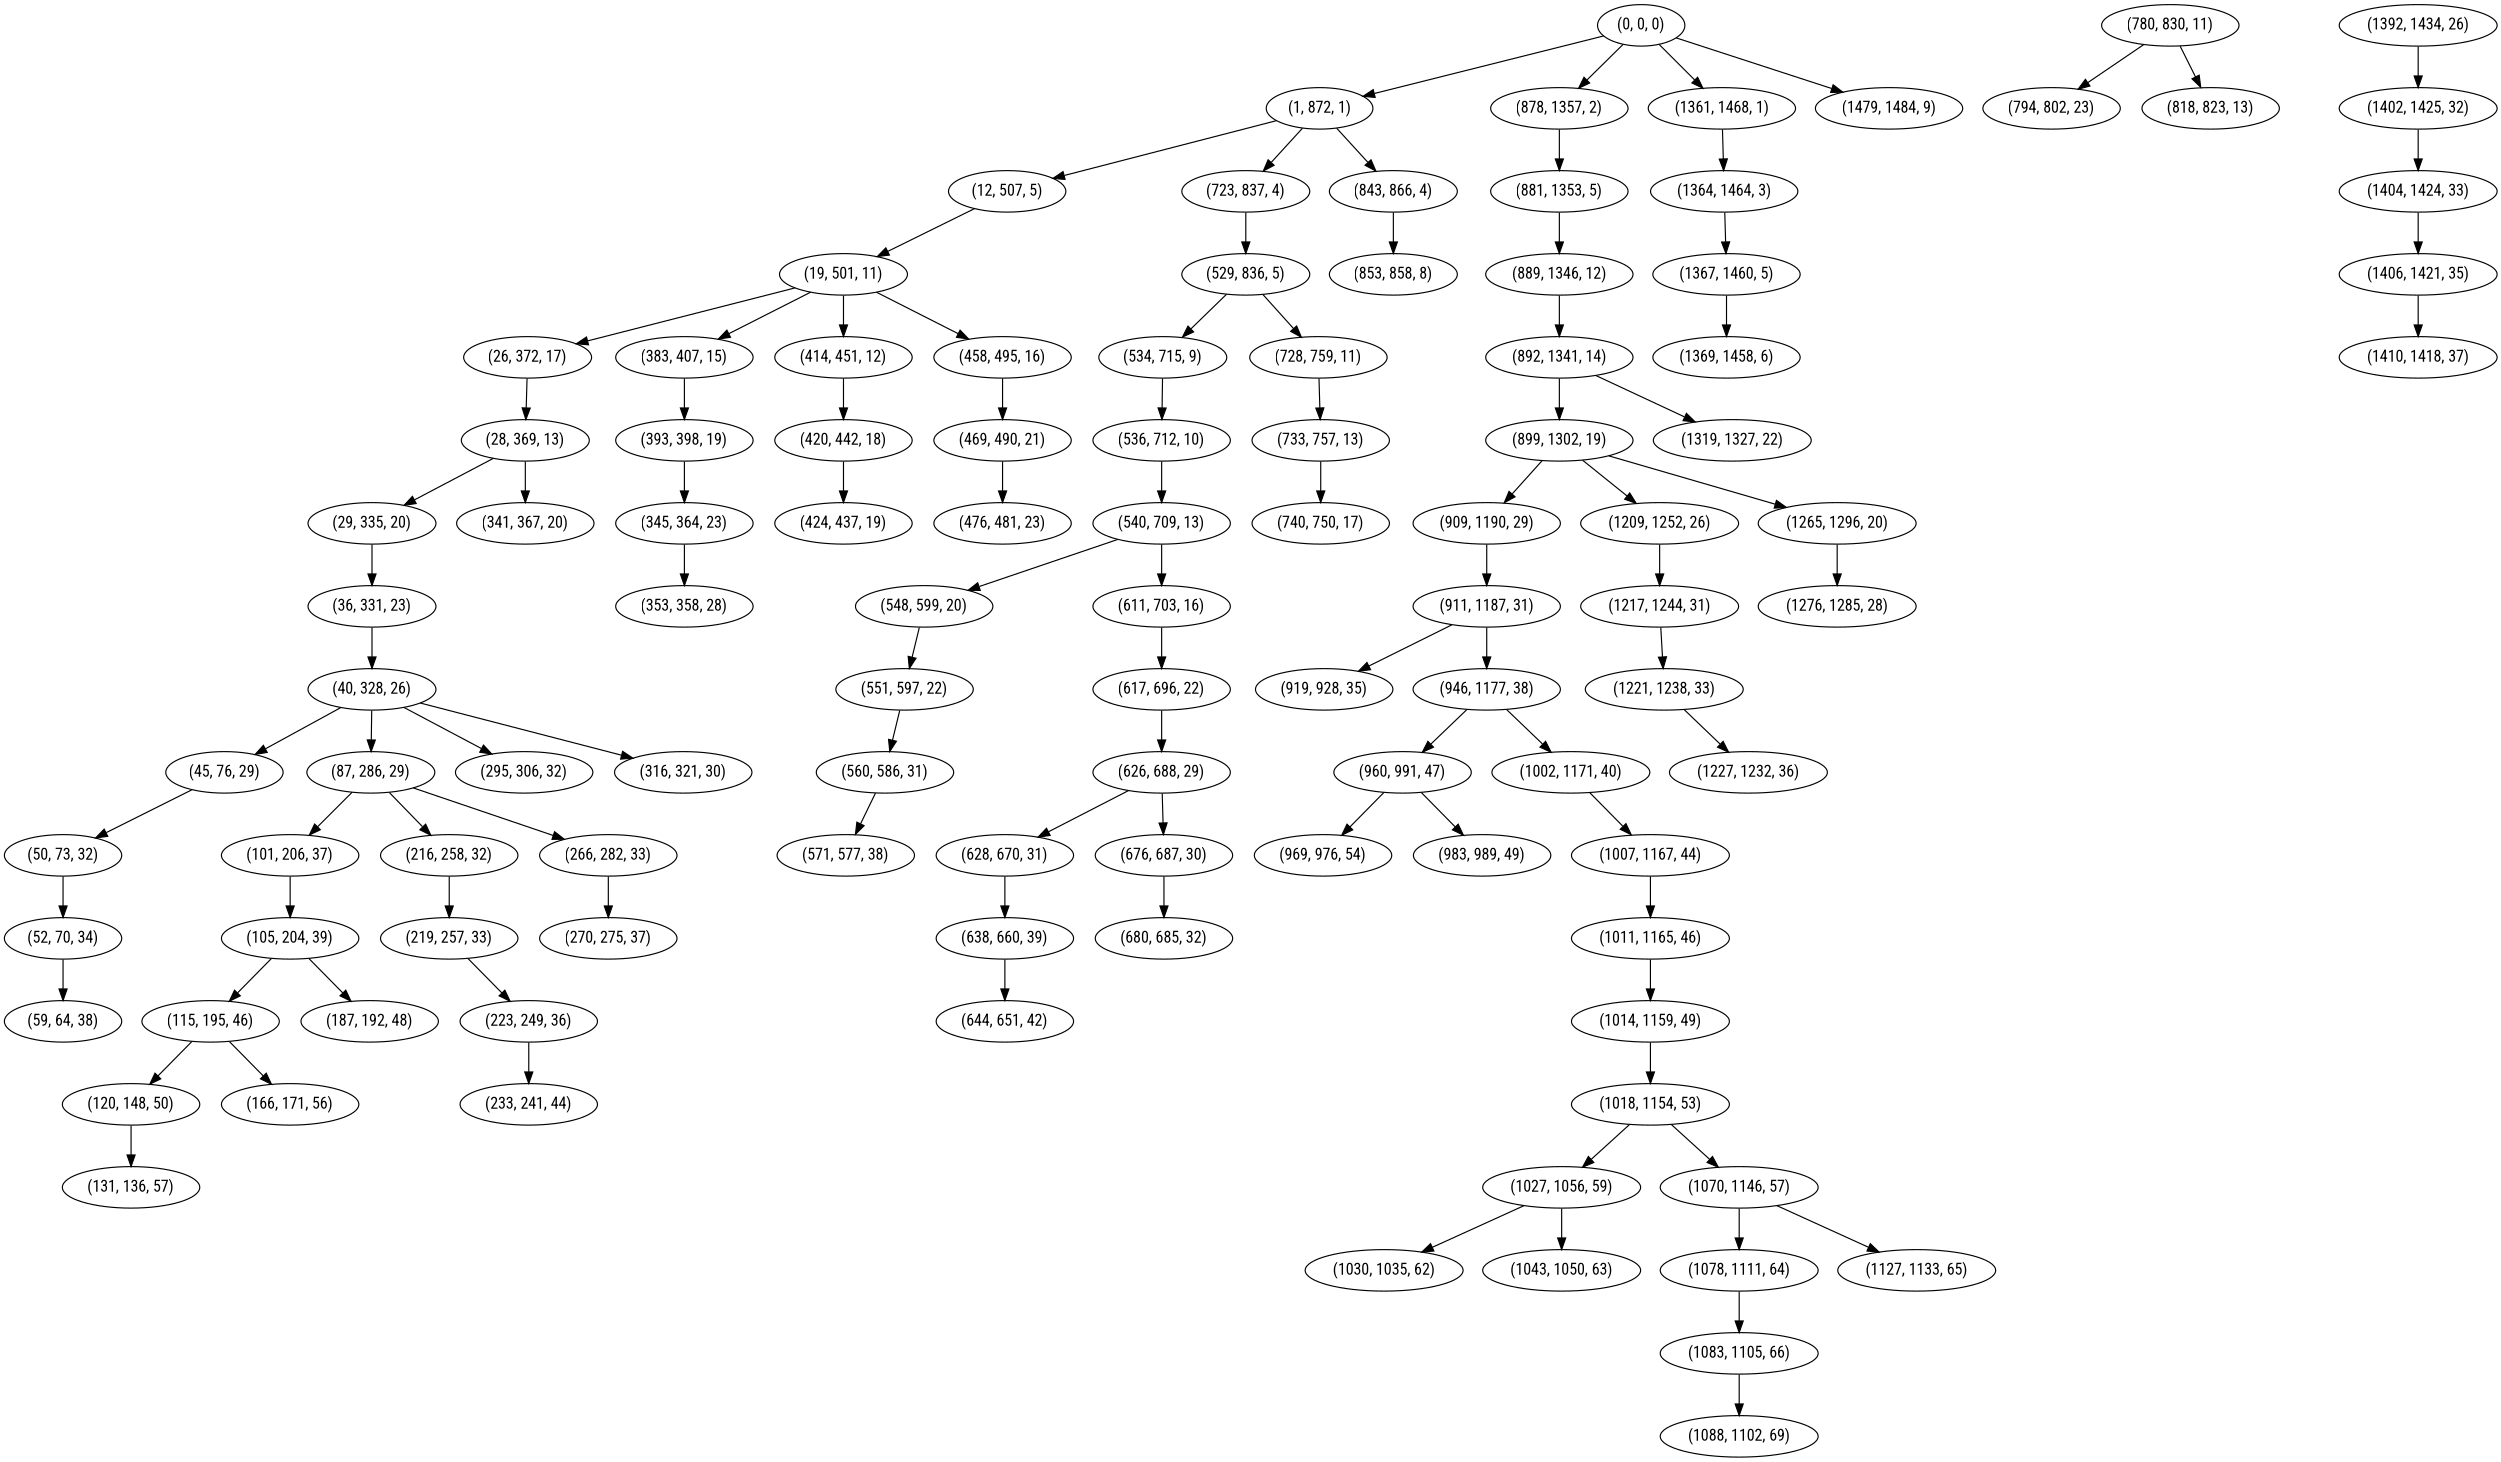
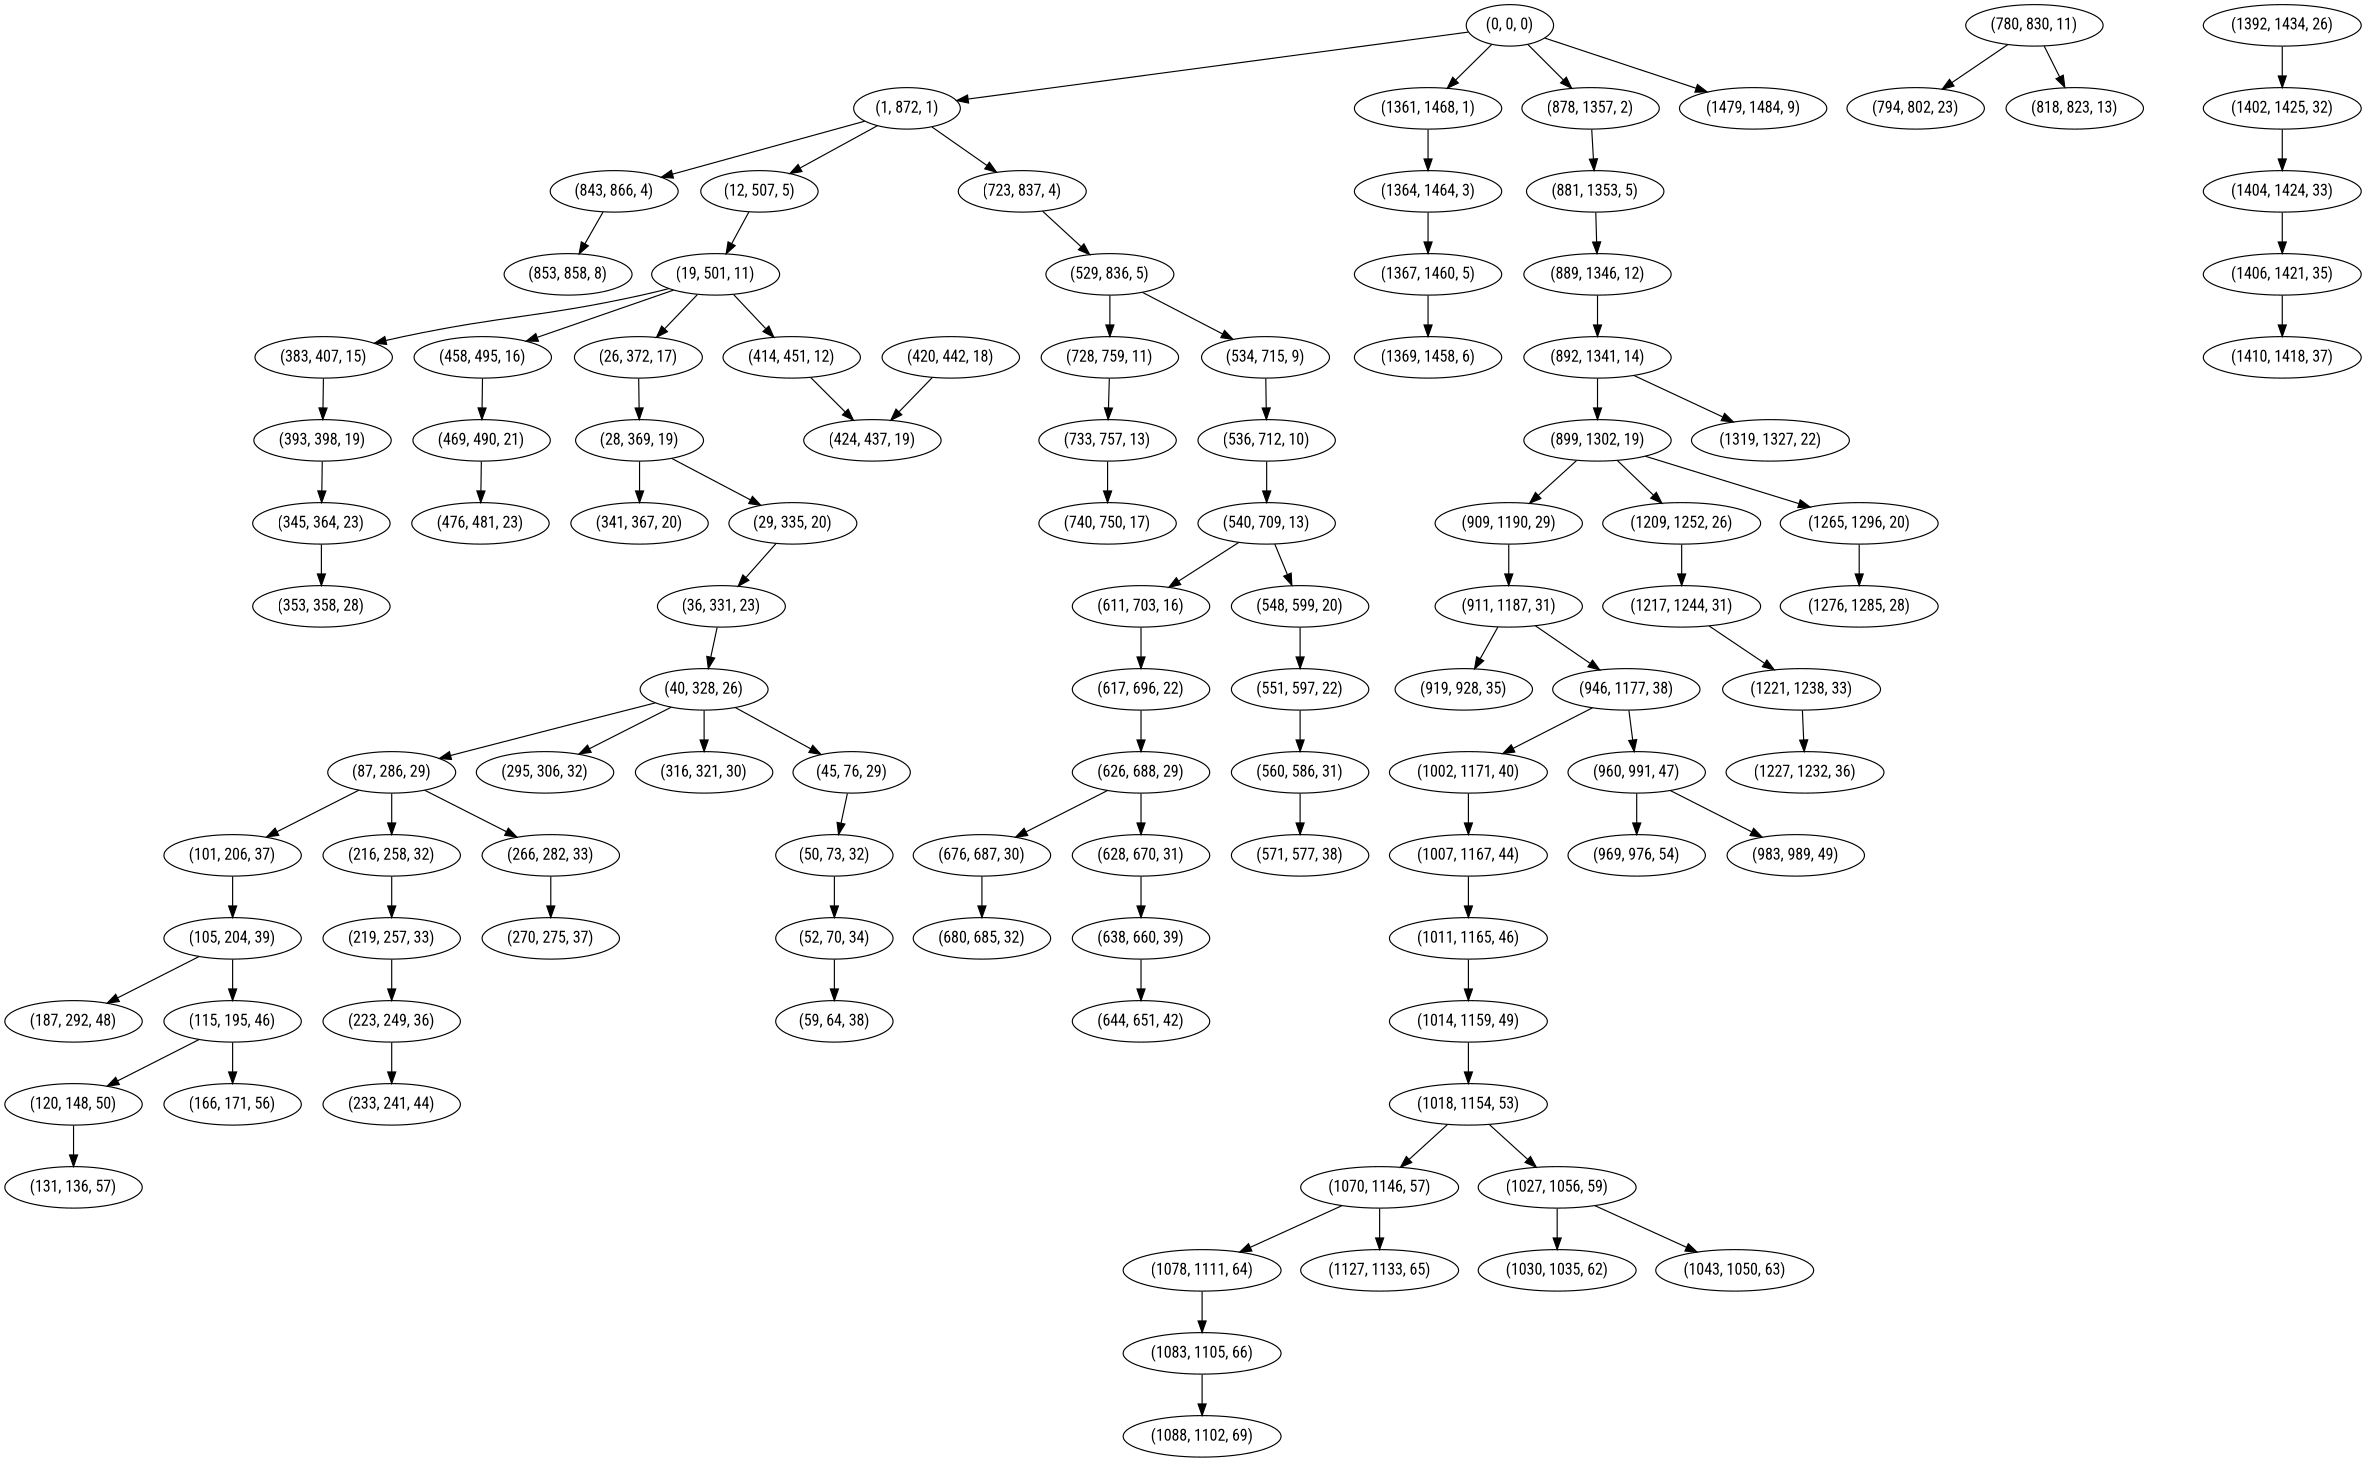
(843, 393) -> (828, 395)
(525, 440) -> (640, 440)
(370, 1021) -> (74, 1021)
